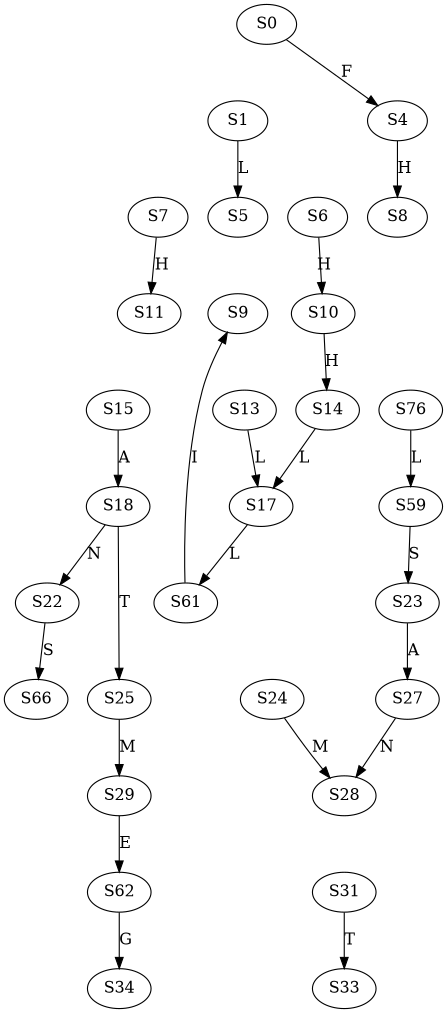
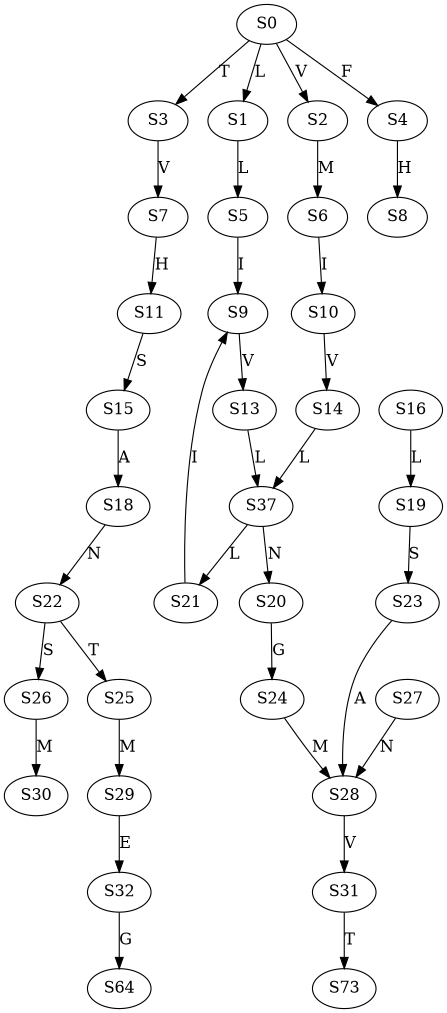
none -> (254, 67)
none -> (158, 121)
none -> (318, 121)
none -> (238, 260)
(324, 265) -> (324, 265)
none -> (135, 356)
none -> (241, 356)
(332, 362) -> (332, 362)
(411, 410) -> (411, 410)
(261, 507) -> (261, 507)
(411, 507) -> (411, 507)
(119, 597) -> (80, 647)
(186, 603) -> (186, 603)
none -> (271, 603)
(407, 646) -> (352, 687)
(36, 699) -> (36, 699)
none -> (36, 796)
none -> (344, 838)
(119, 892) -> (119, 892)
(119, 989) -> (119, 989)
(344, 989) -> (344, 989)
